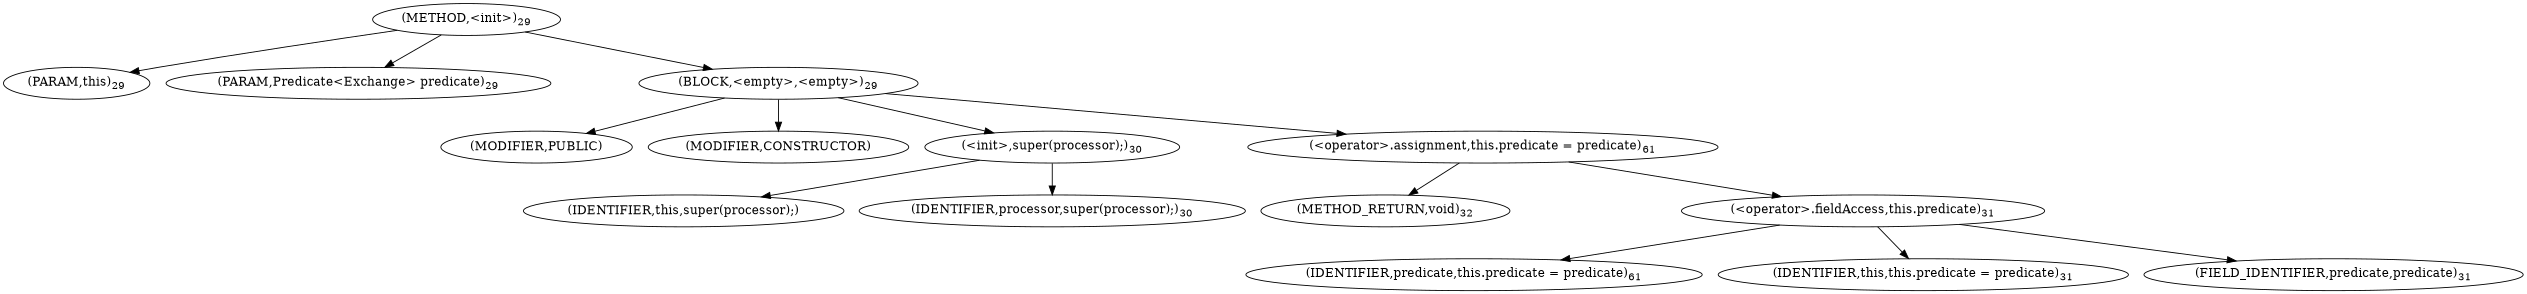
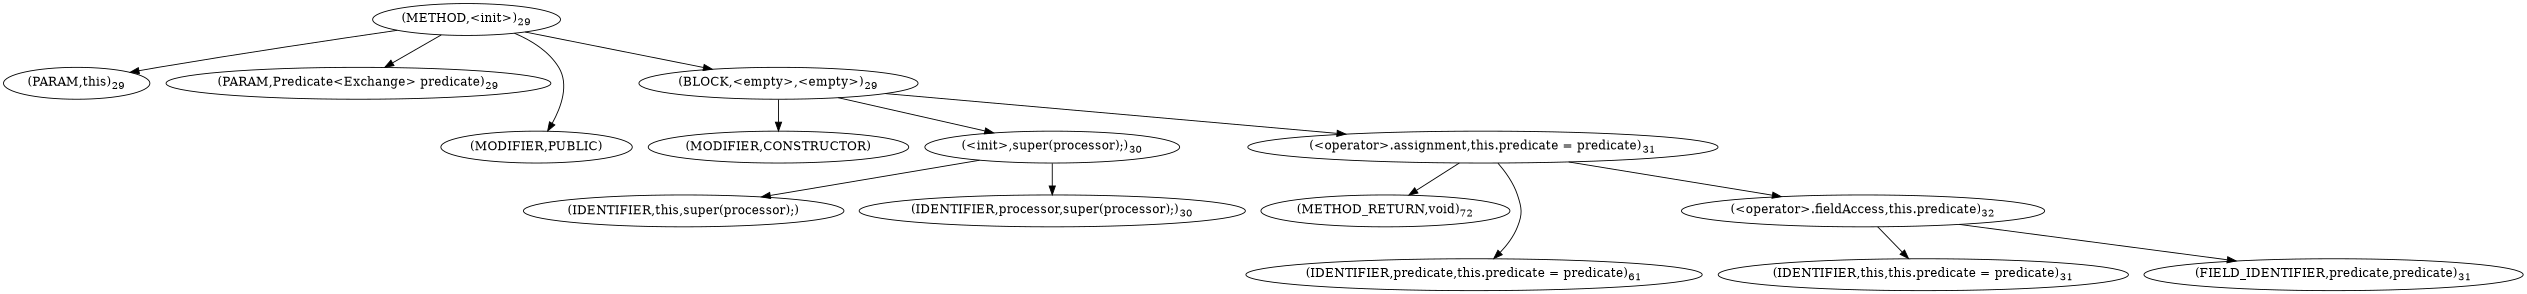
(660, 115) -> (559, 68)
(1649, 146) -> (1649, 146)
(1467, 210) -> (1467, 210)
(1988, 210) -> (1988, 210)
(1675, 242) -> (1521, 208)
